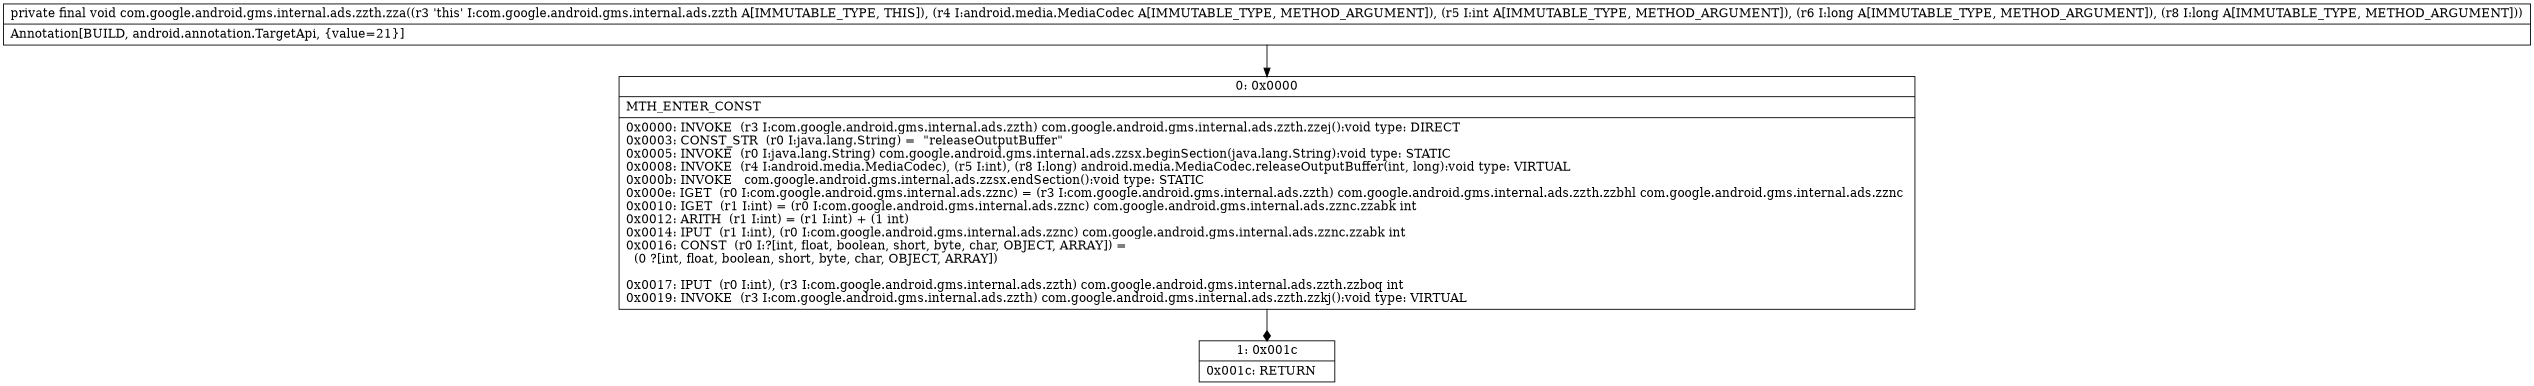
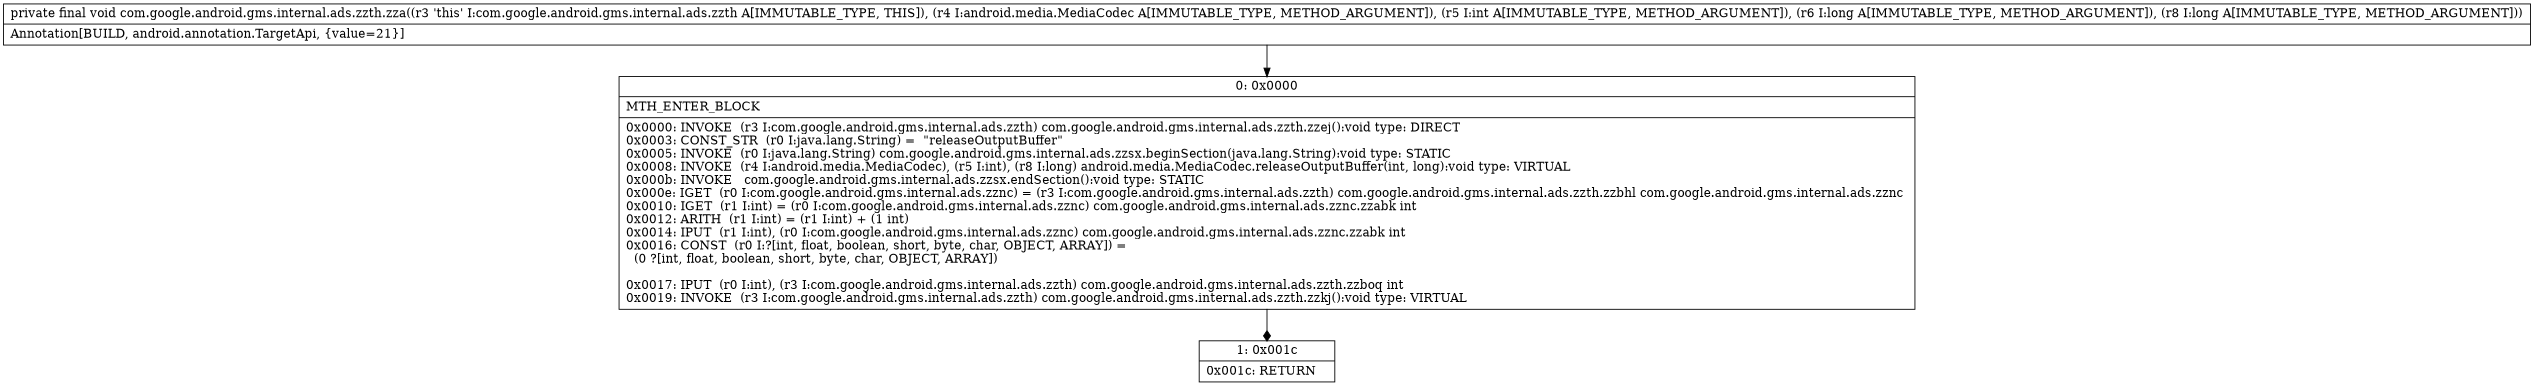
(693, 107) -> (693, 107)
